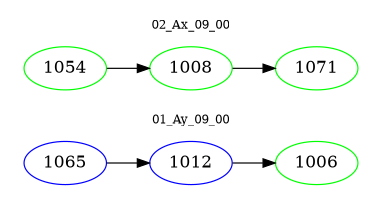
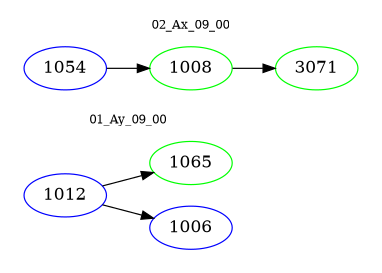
(65, 68) -> (65, 68)
(317, 68) -> (317, 68)
(65, 163) -> (191, 163)
(122, 163) -> (122, 181)
(317, 163) -> (191, 228)
